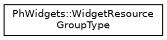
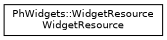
(83, 20) -> (83, 20)
